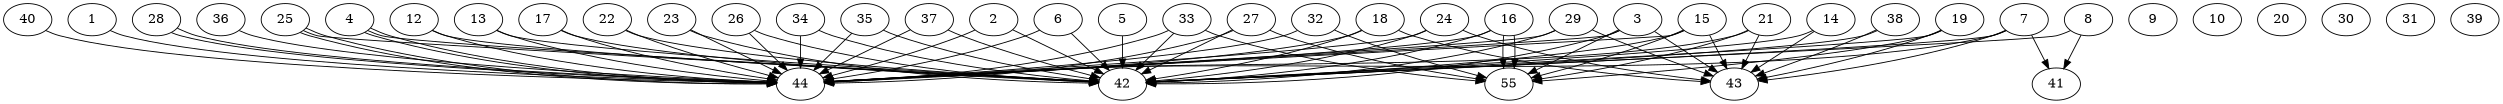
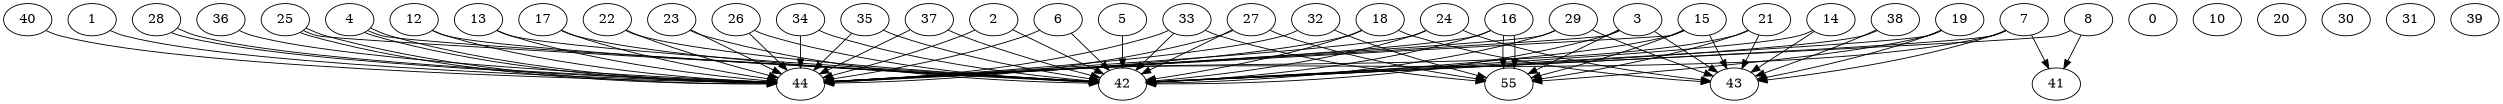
(2153, 20) -> (2153, 20)
